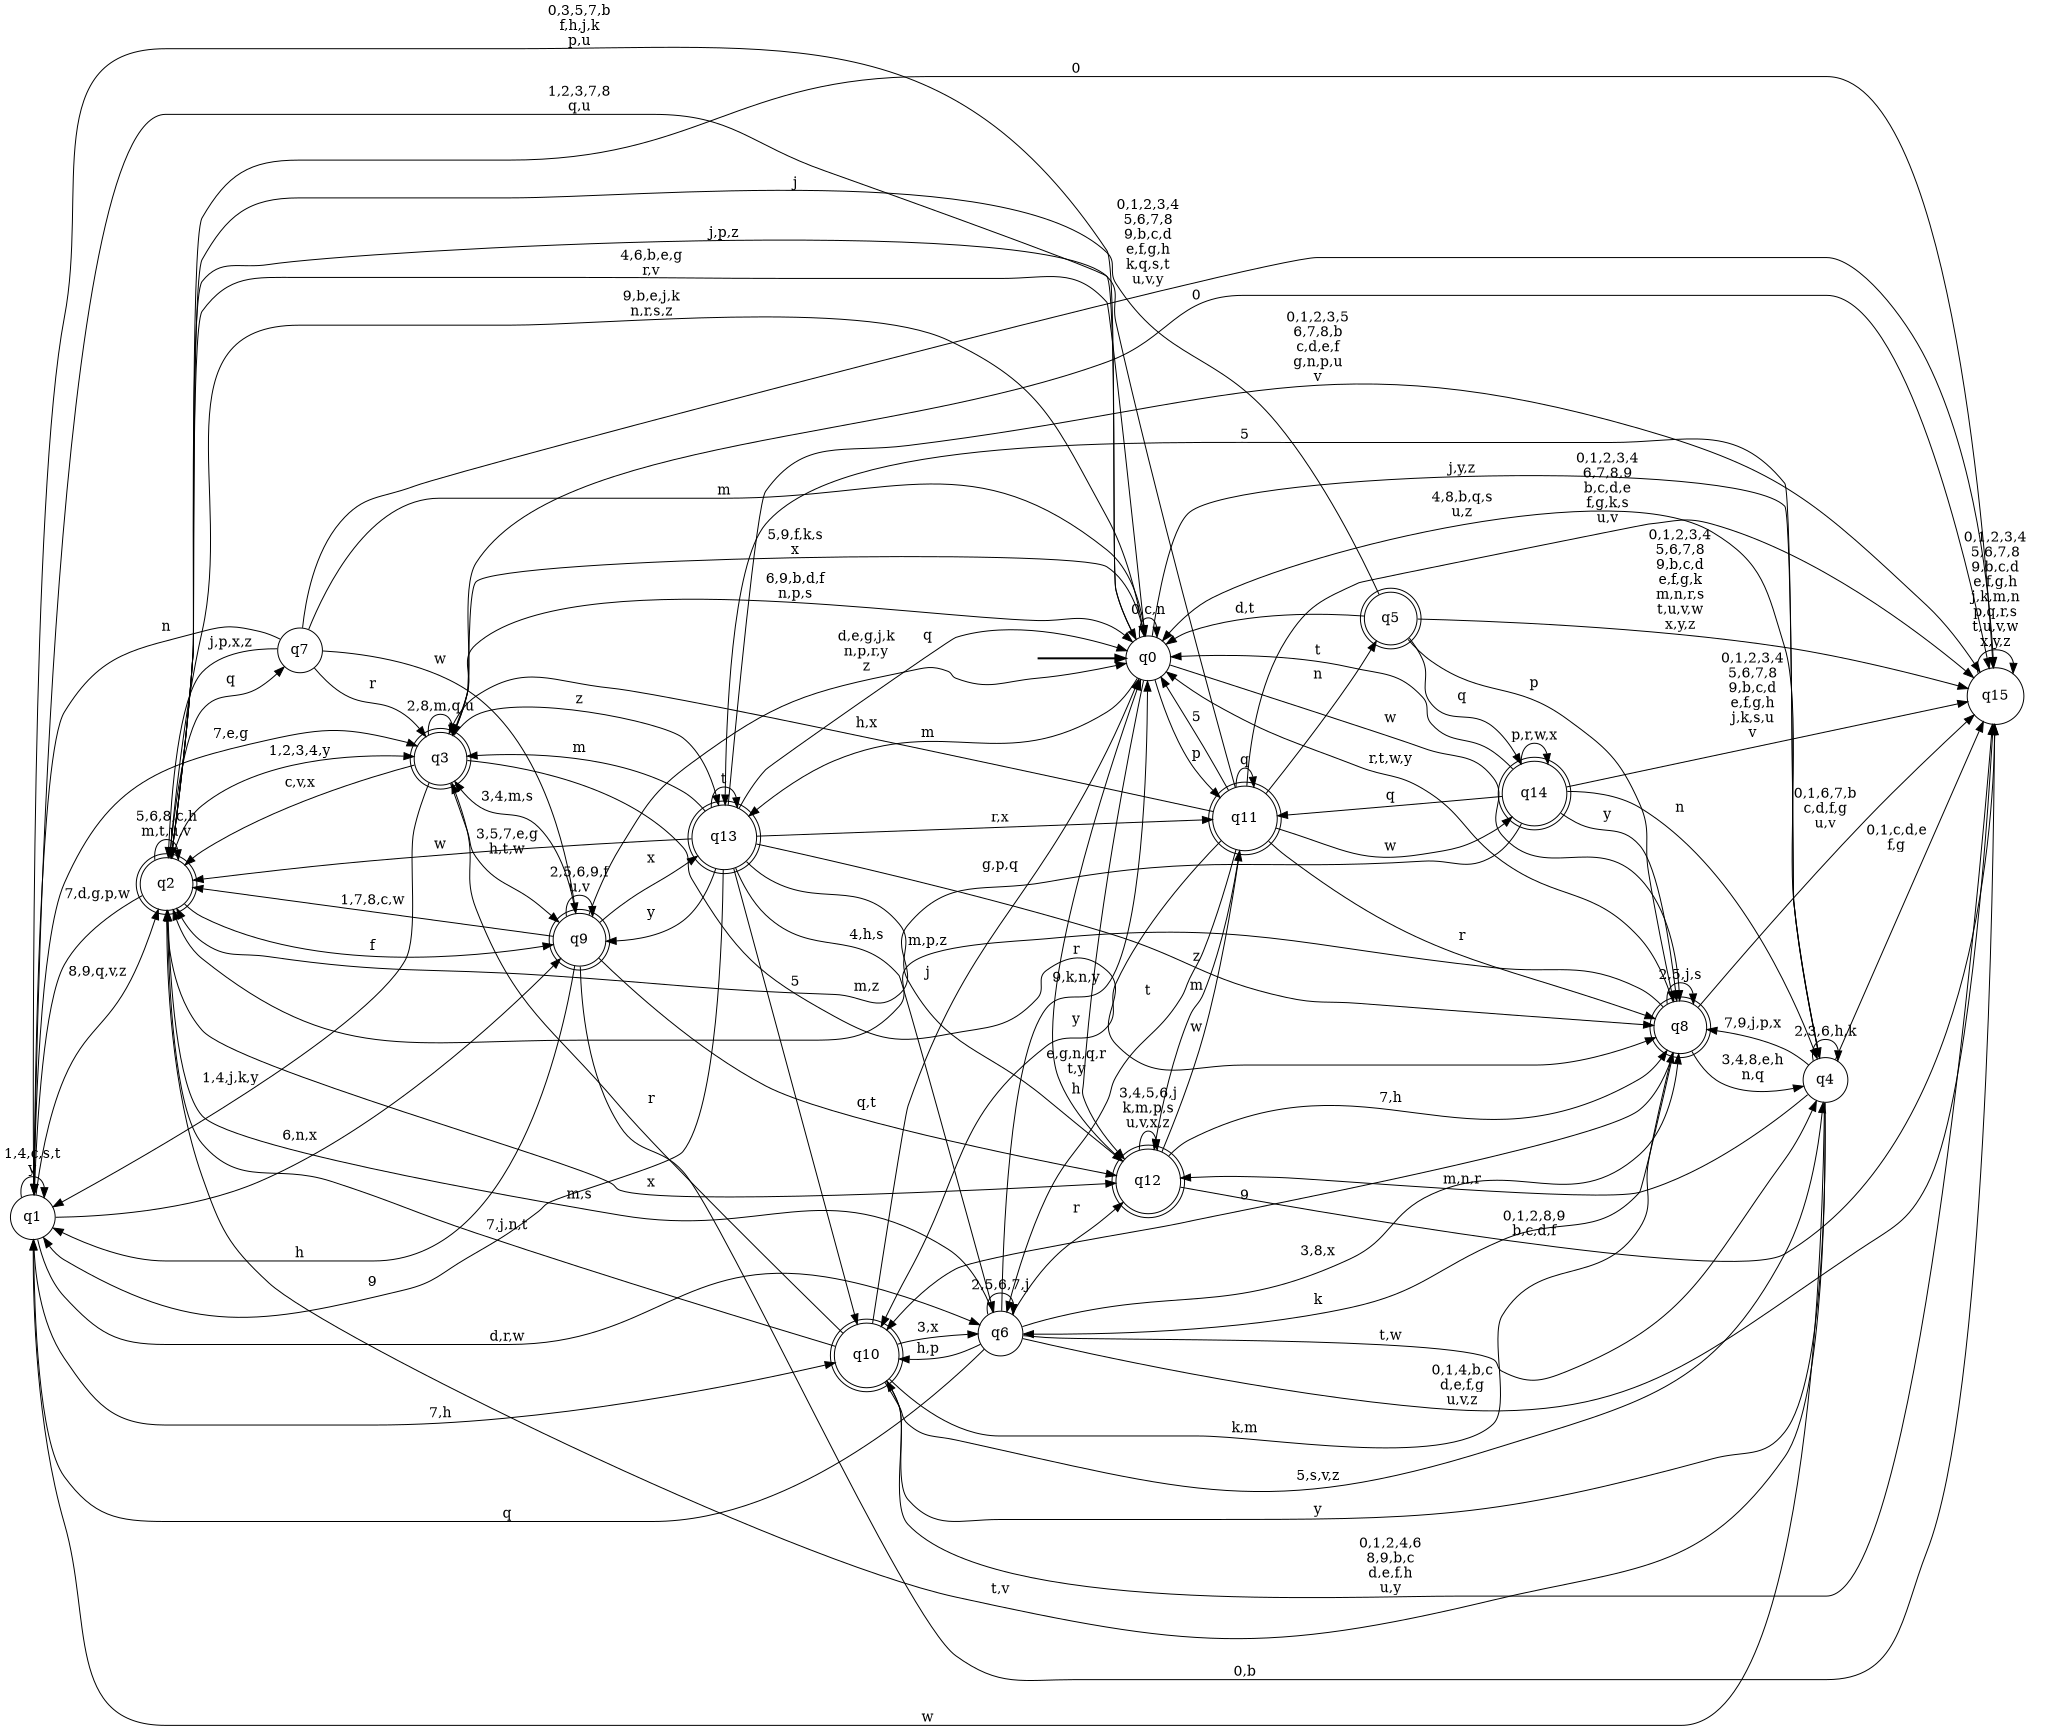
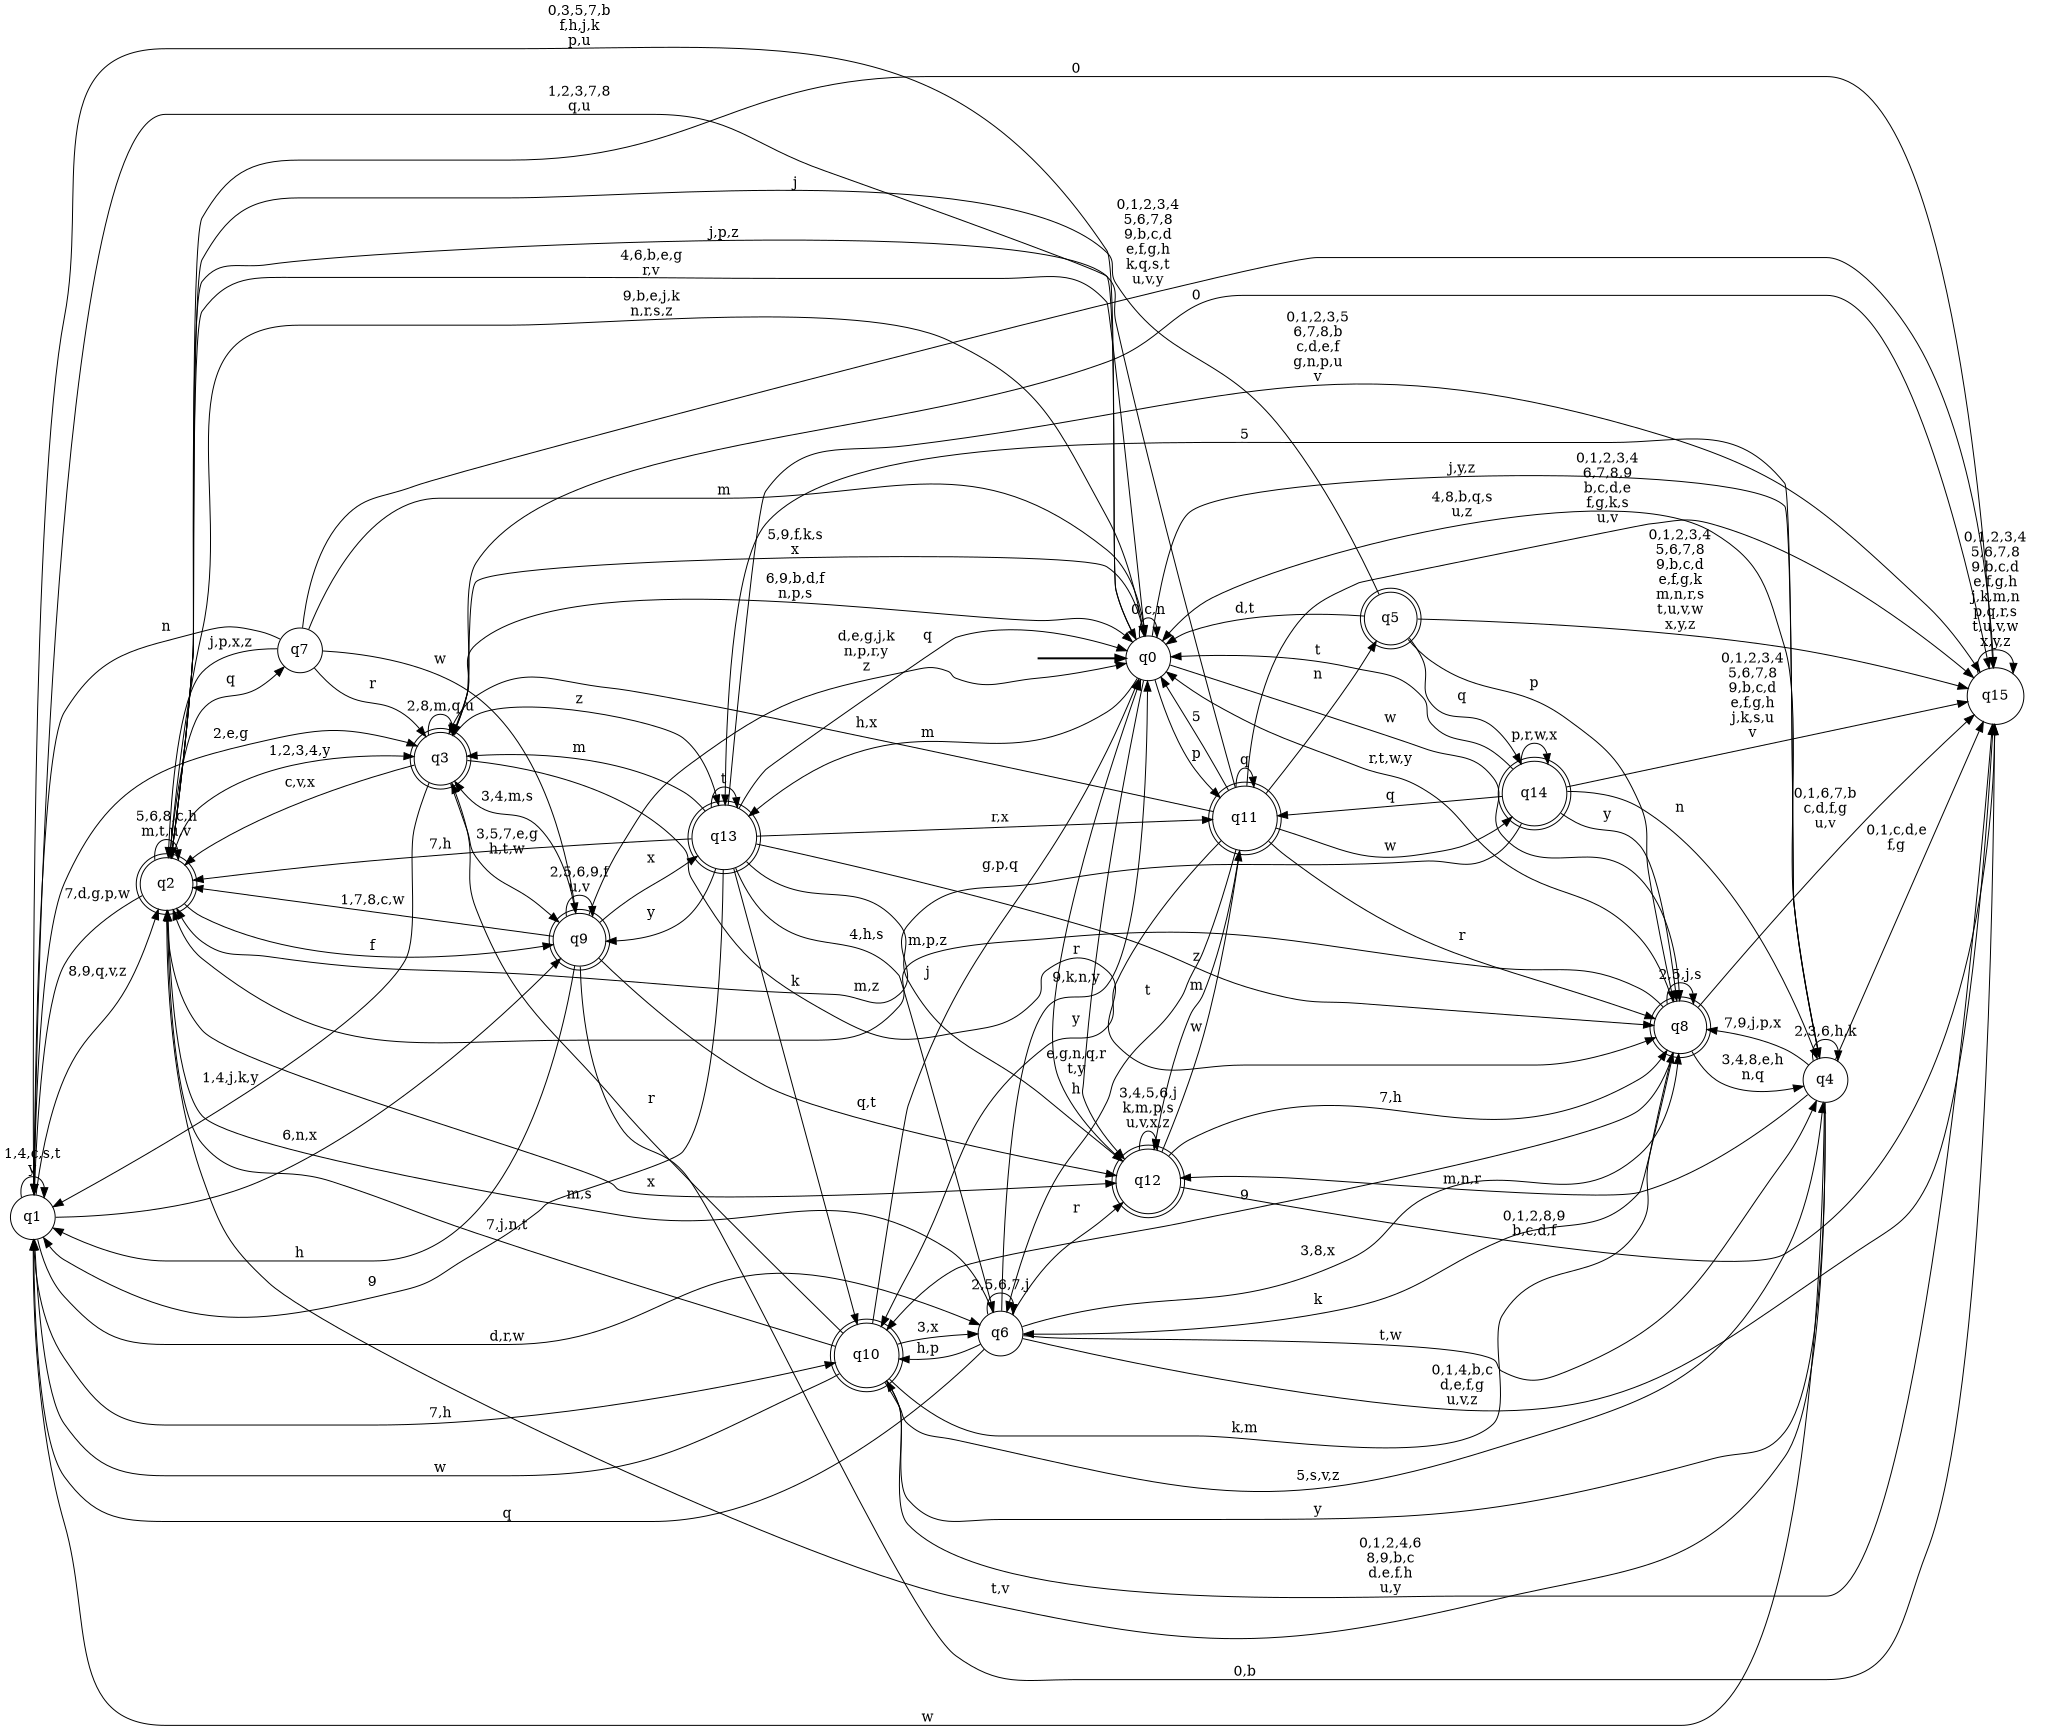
(231, 734) -> (231, 734)
(441, 845) -> (441, 845)
(795, 982) -> (795, 982)
none -> (364, 1476)
